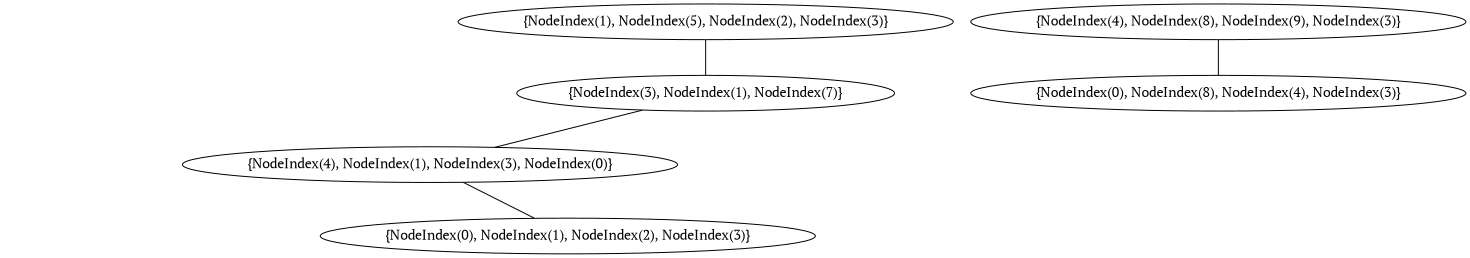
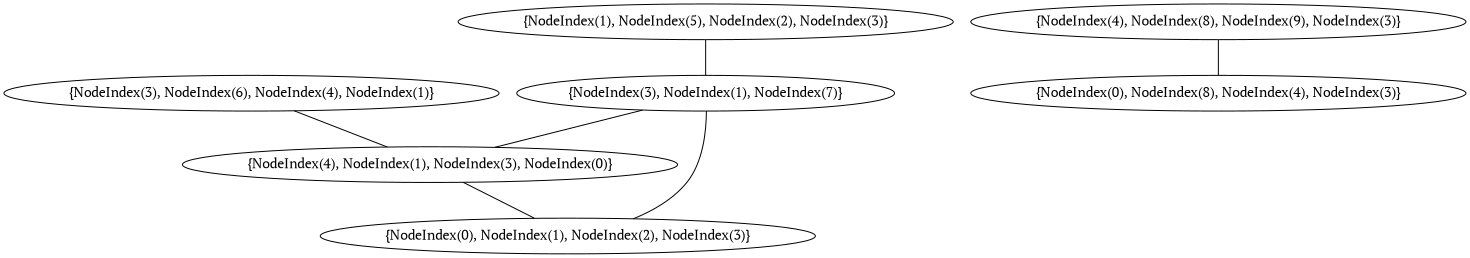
none -> (251, 93)
none -> (690, 178)
